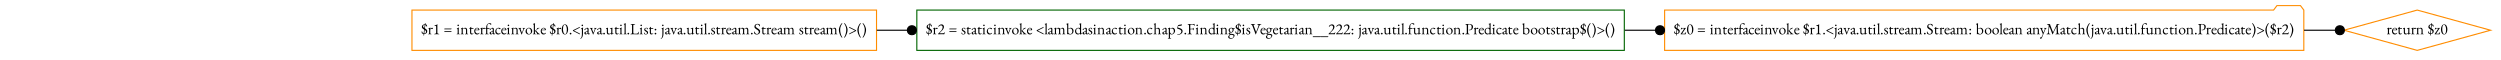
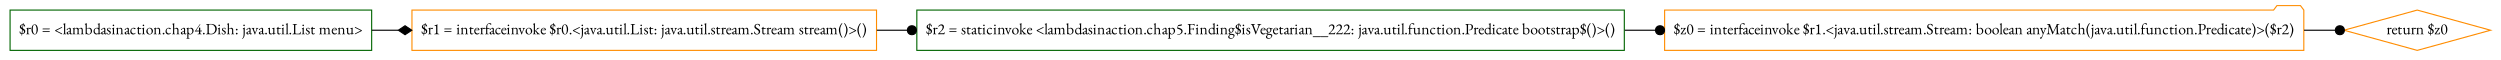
none -> (191, 30)
